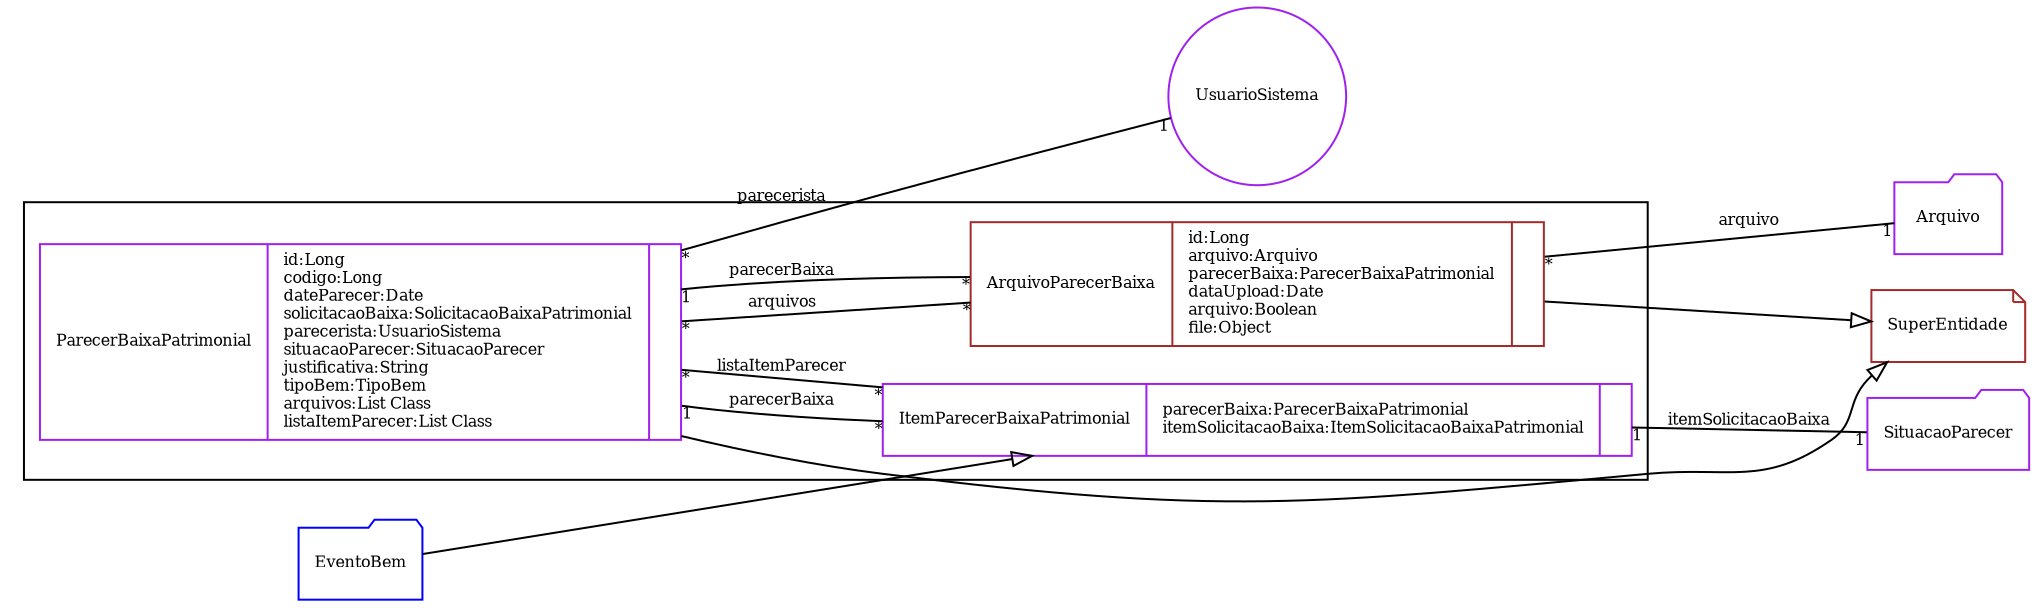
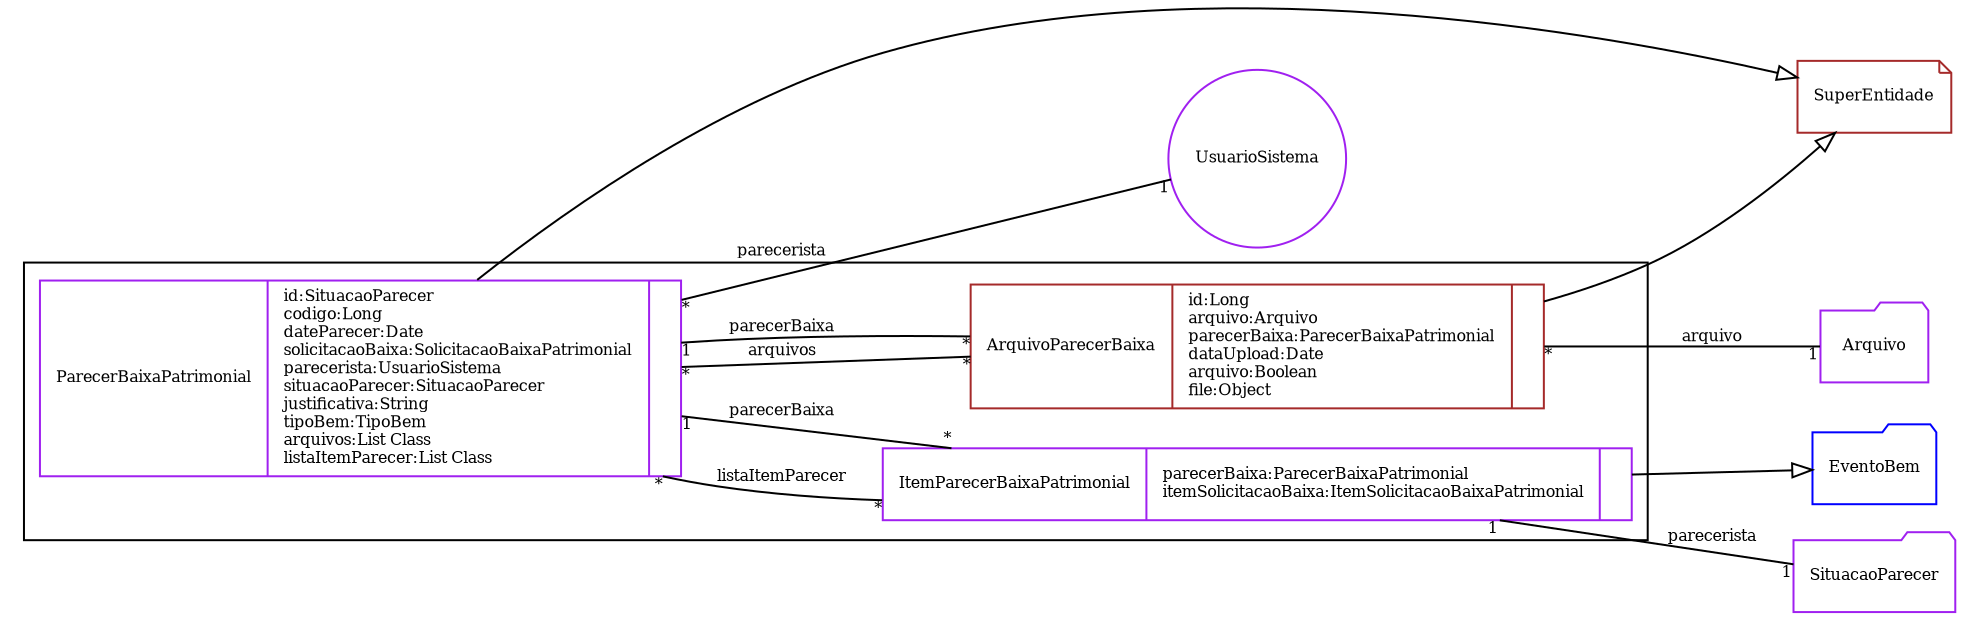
(315, 260) -> (360, 297)
(1750, 421) -> (1713, 537)
(717, 507) -> (1712, 472)
